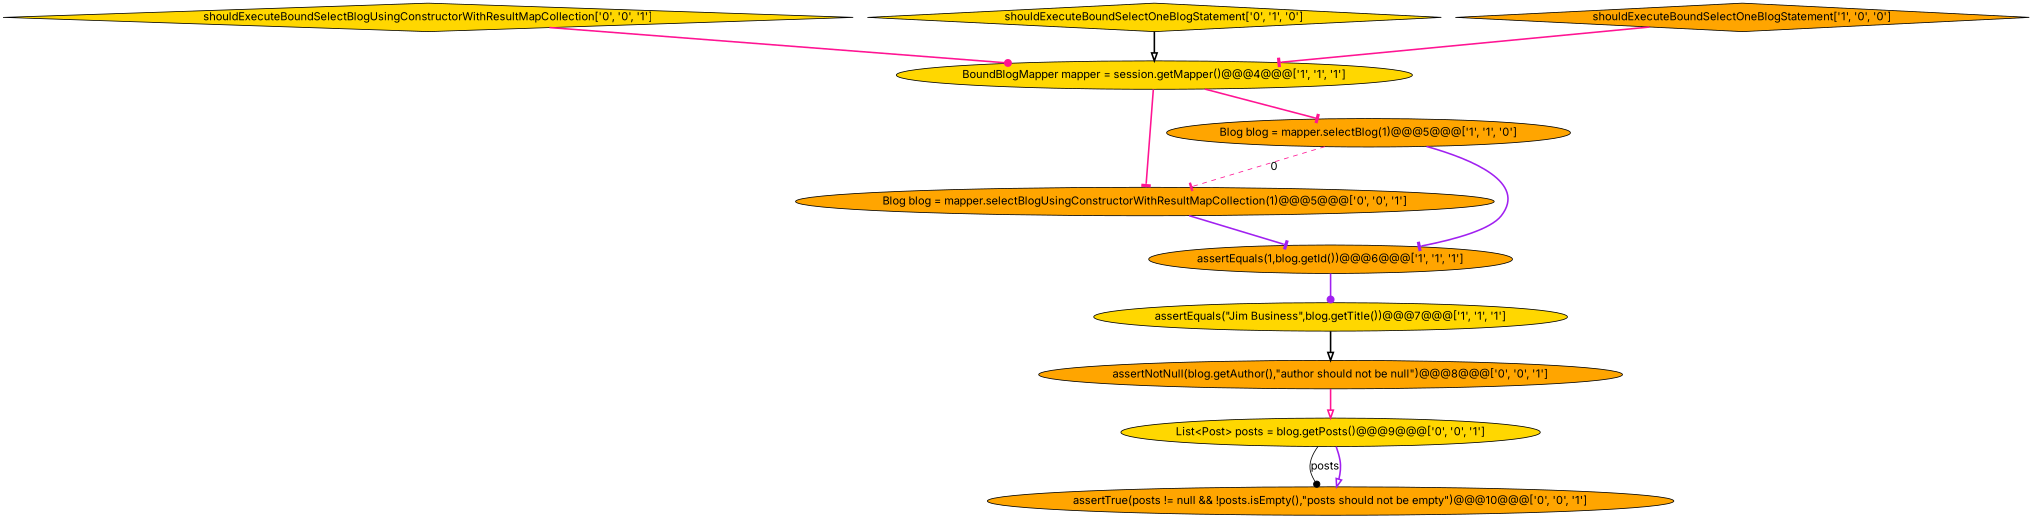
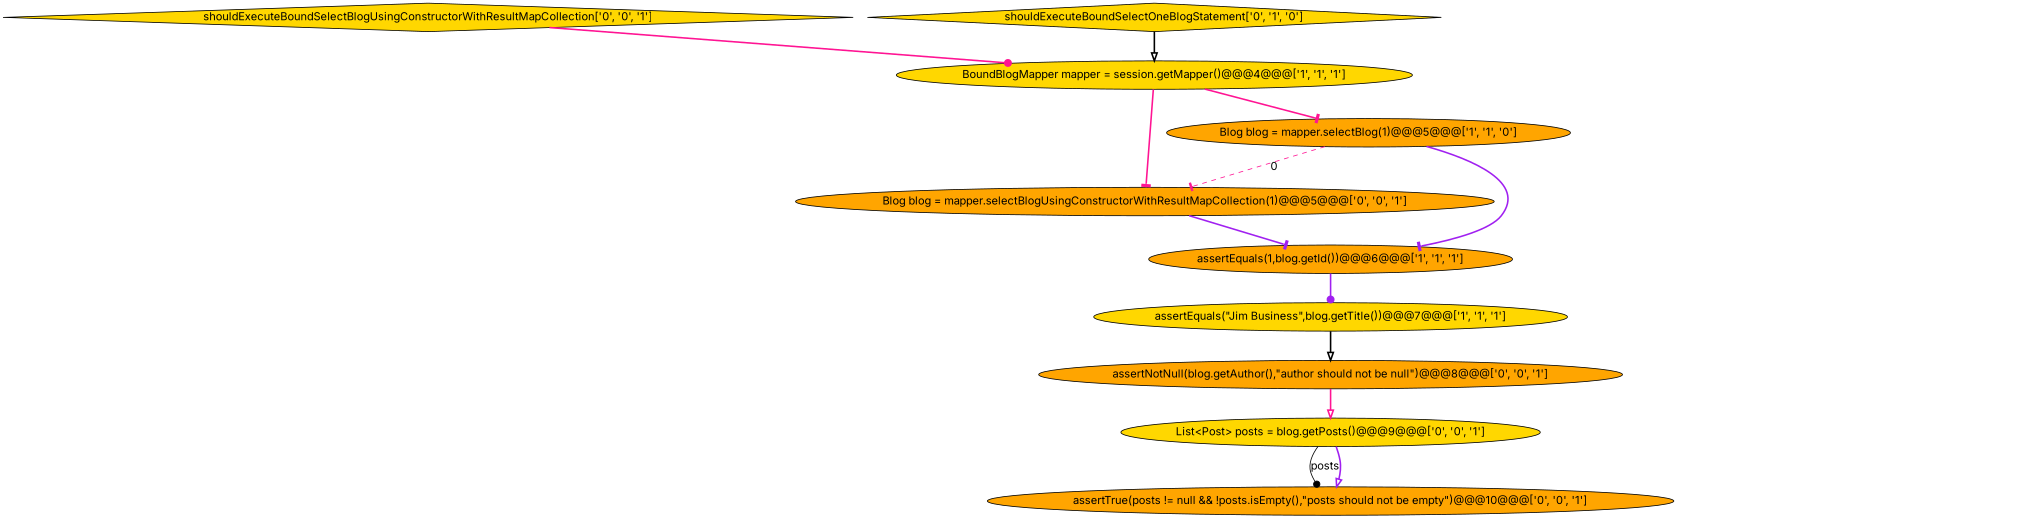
(1742, 17) -> none
